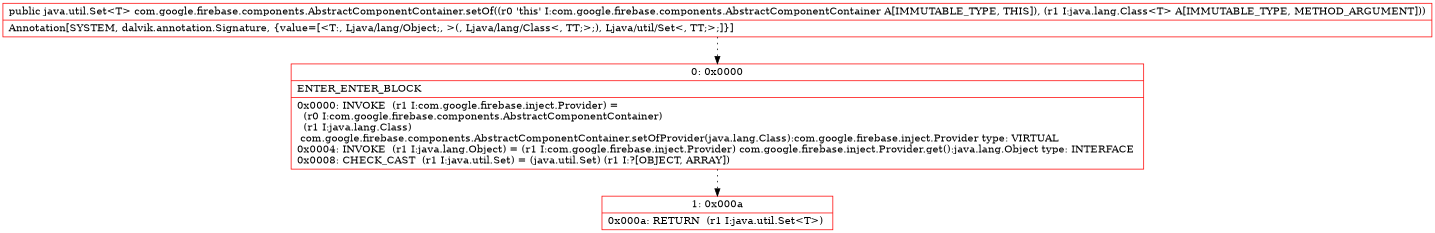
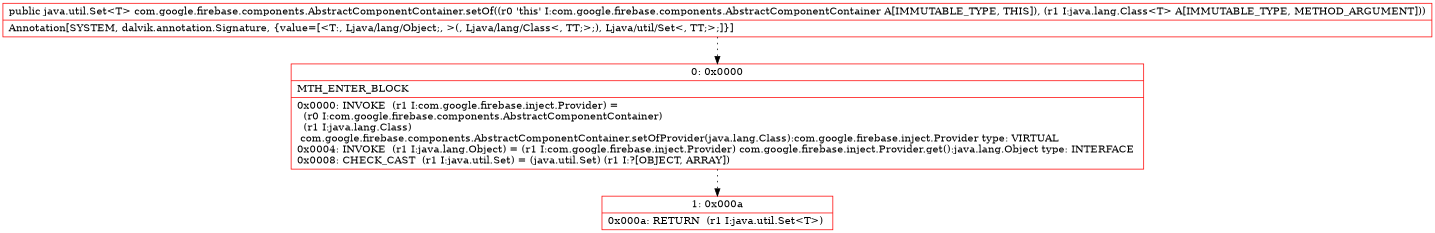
(359, 89) -> (353, 89)
